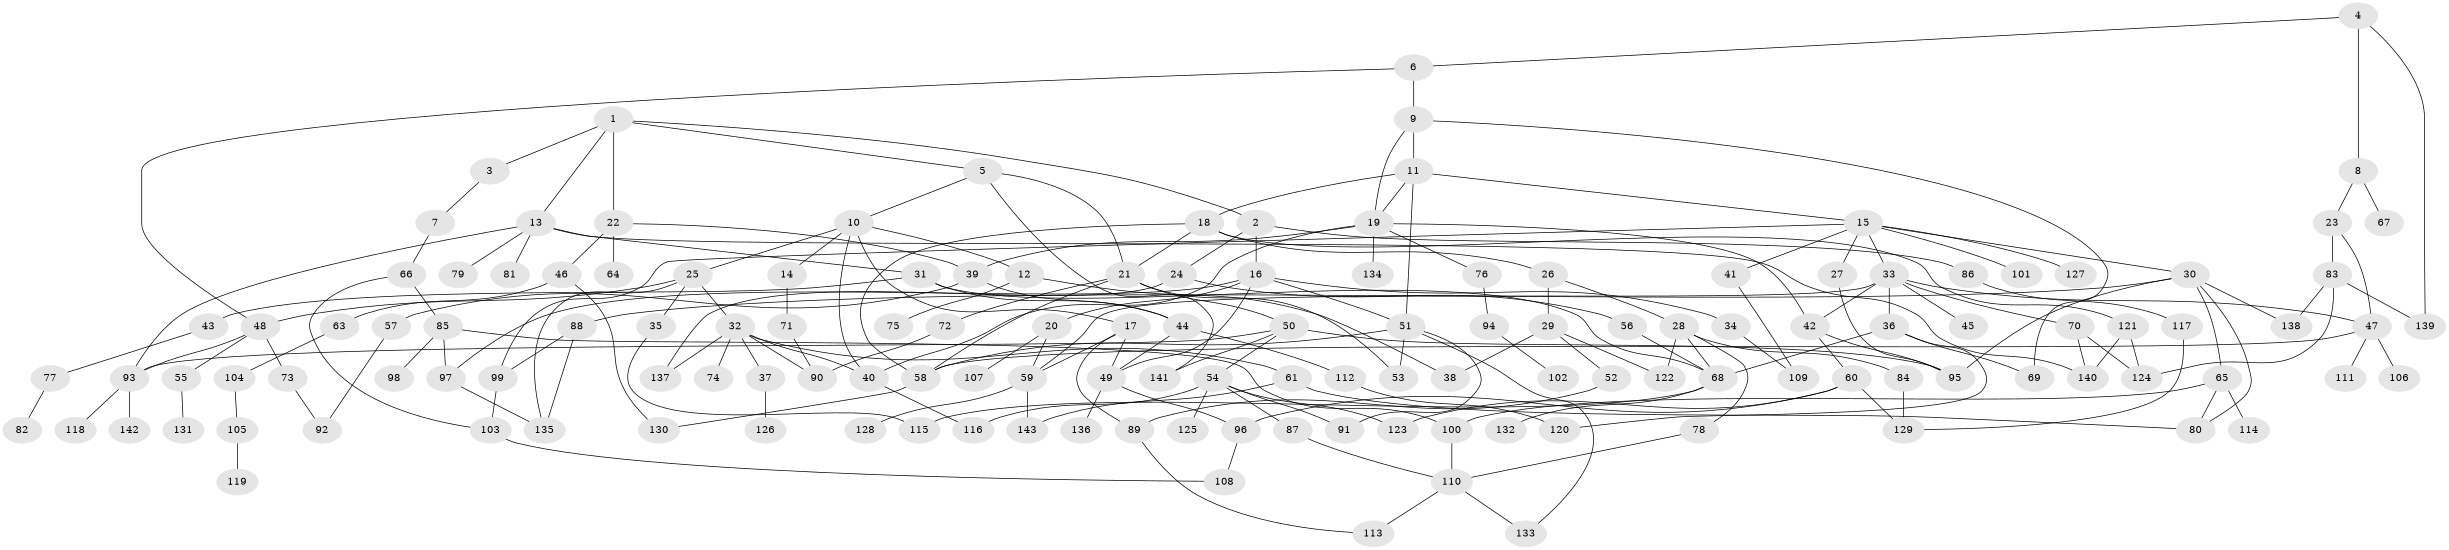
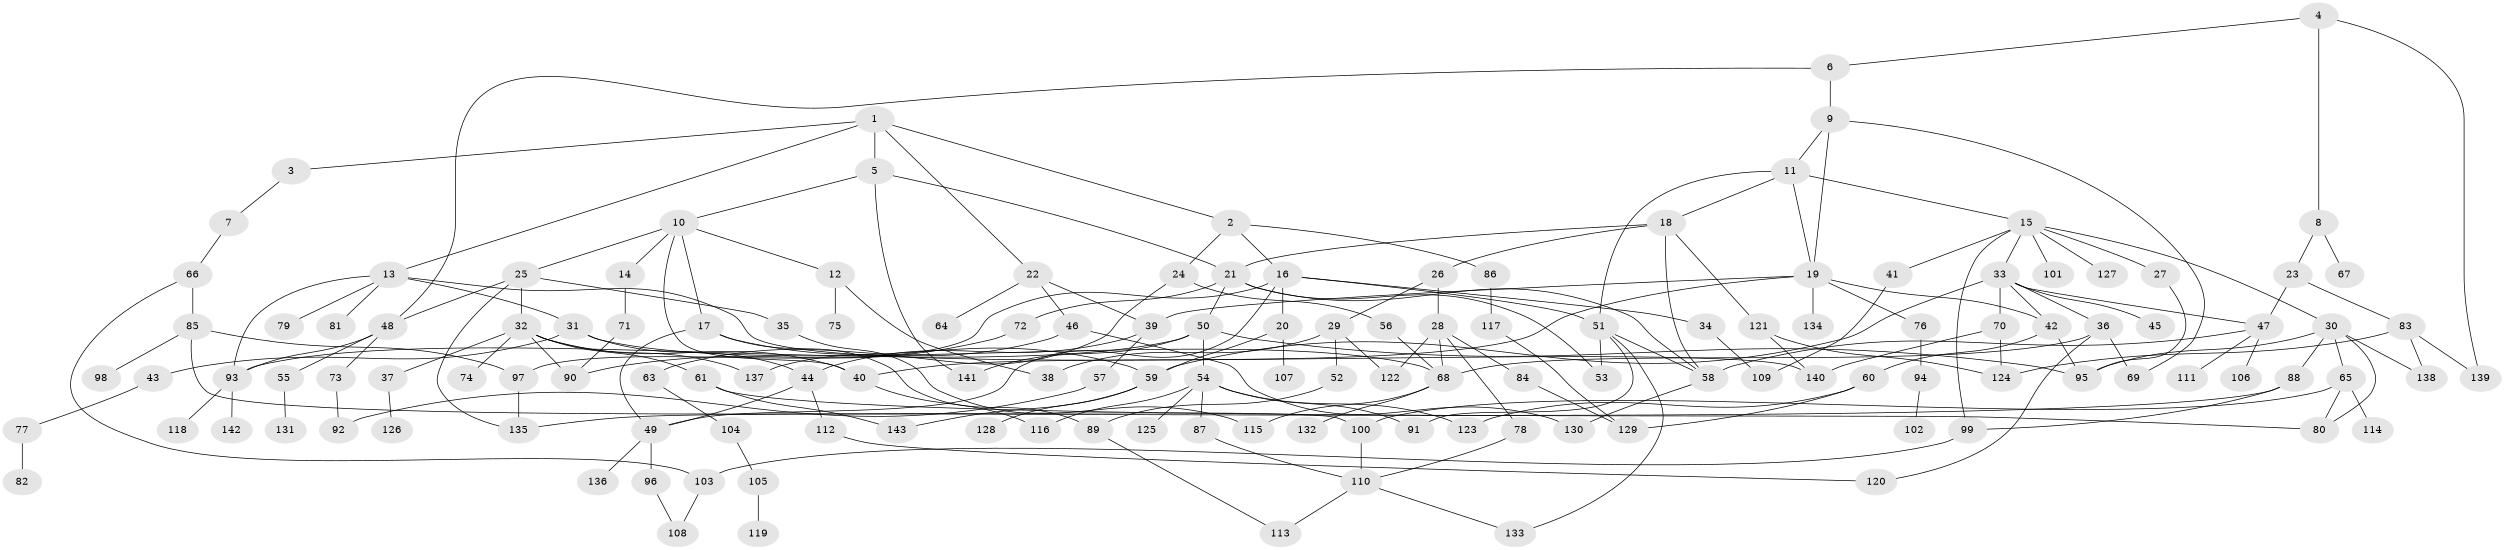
(1488, 399) -> none
